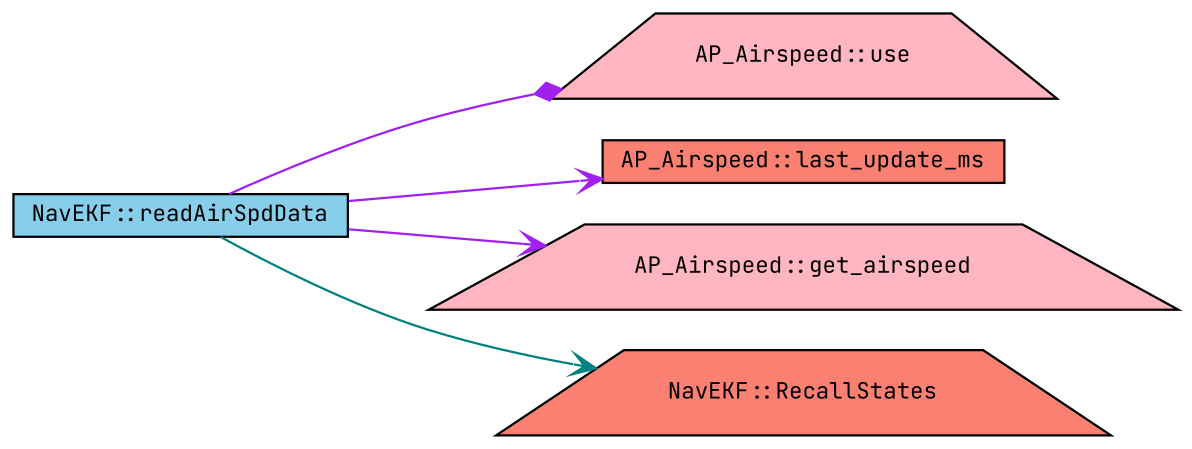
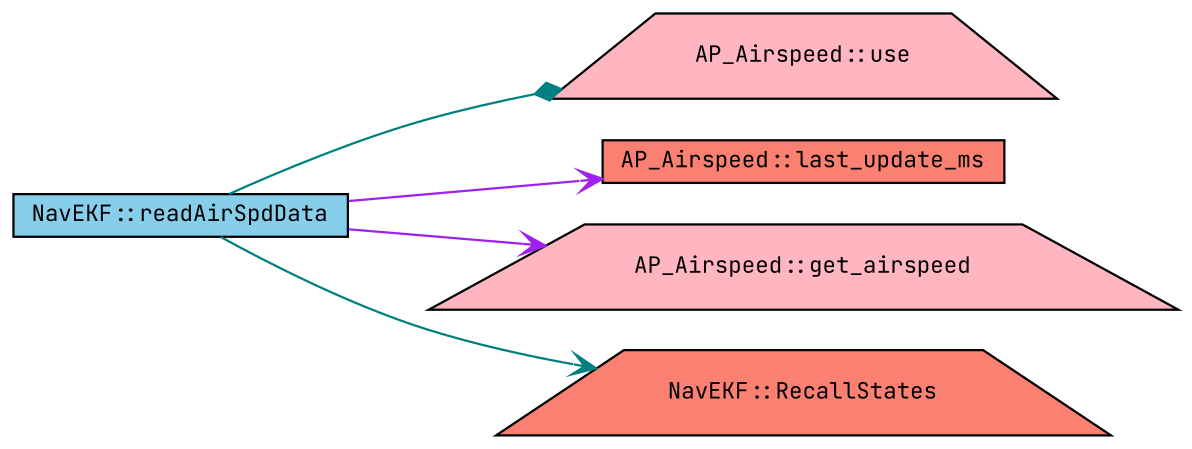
(378, 135) -> (378, 135)
